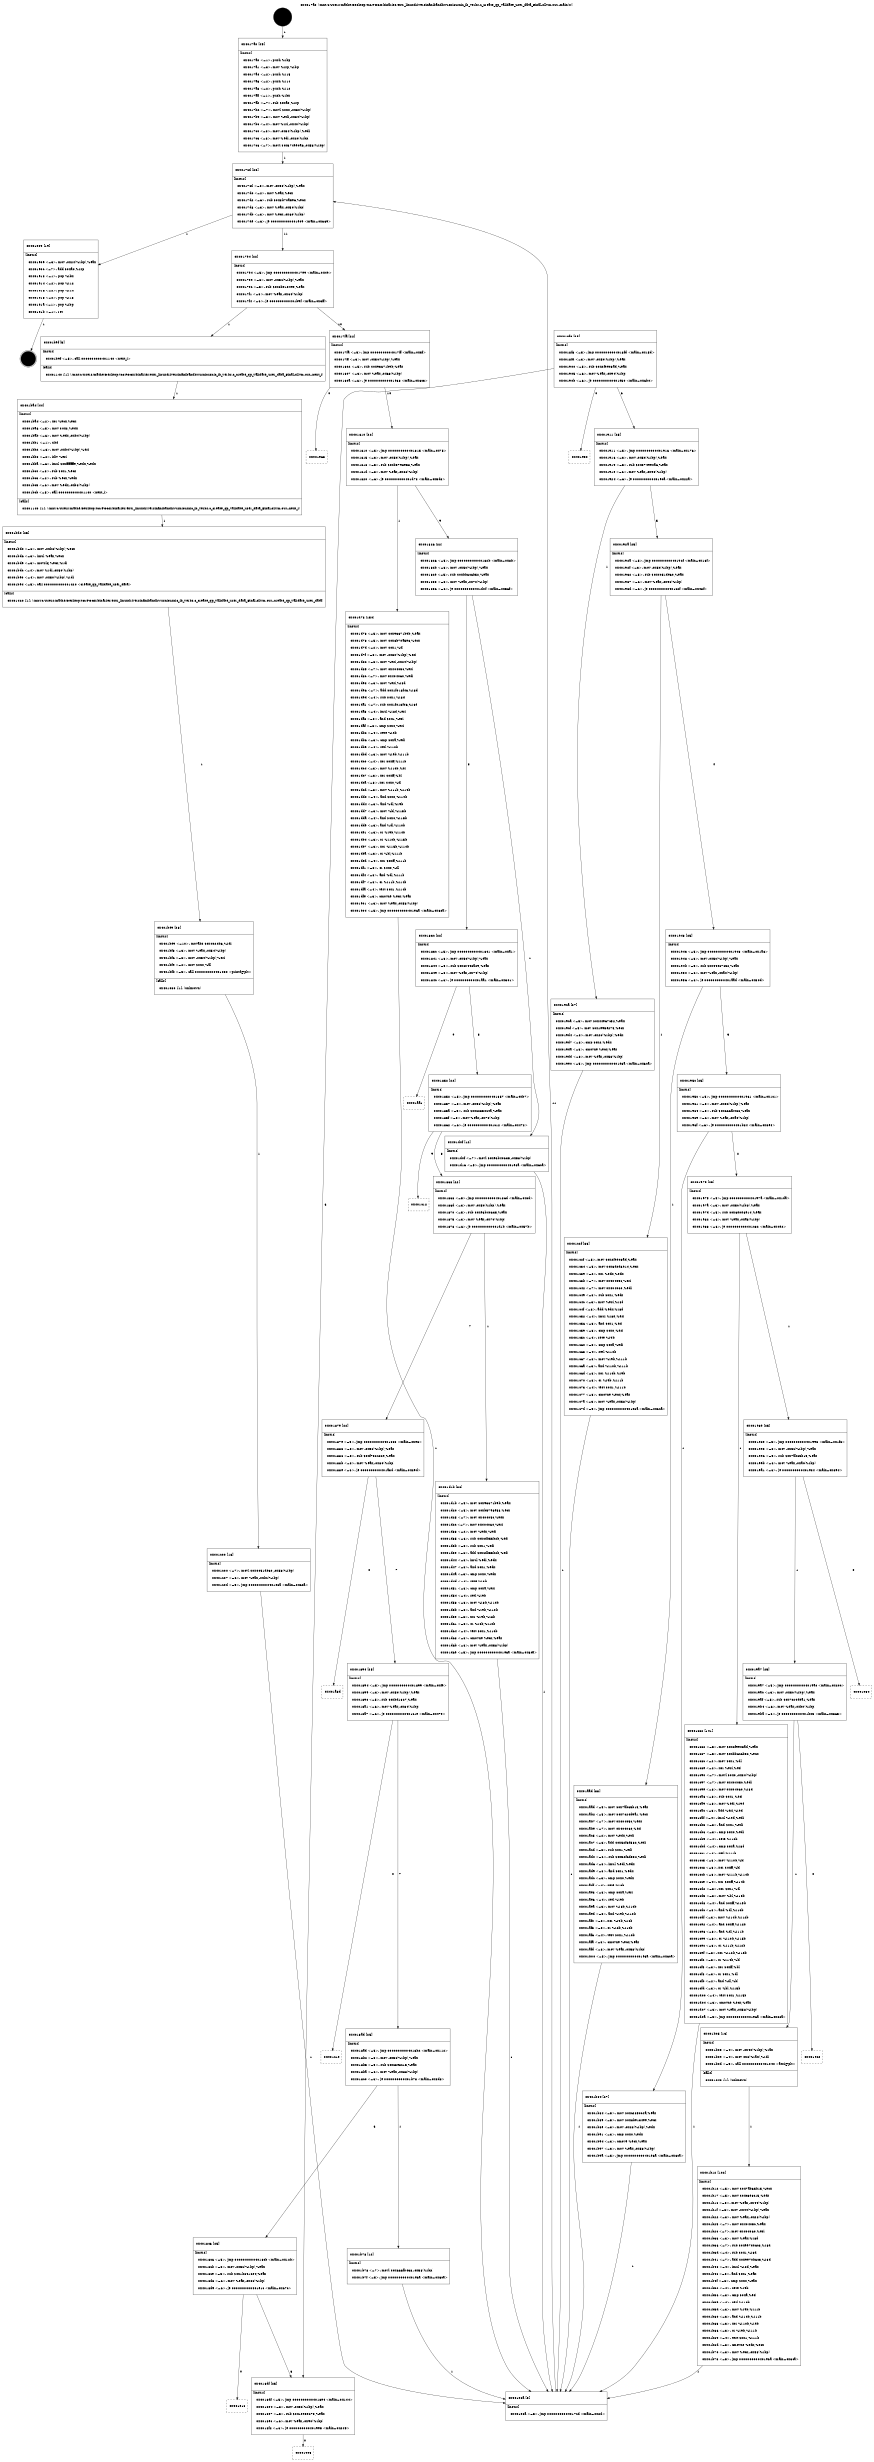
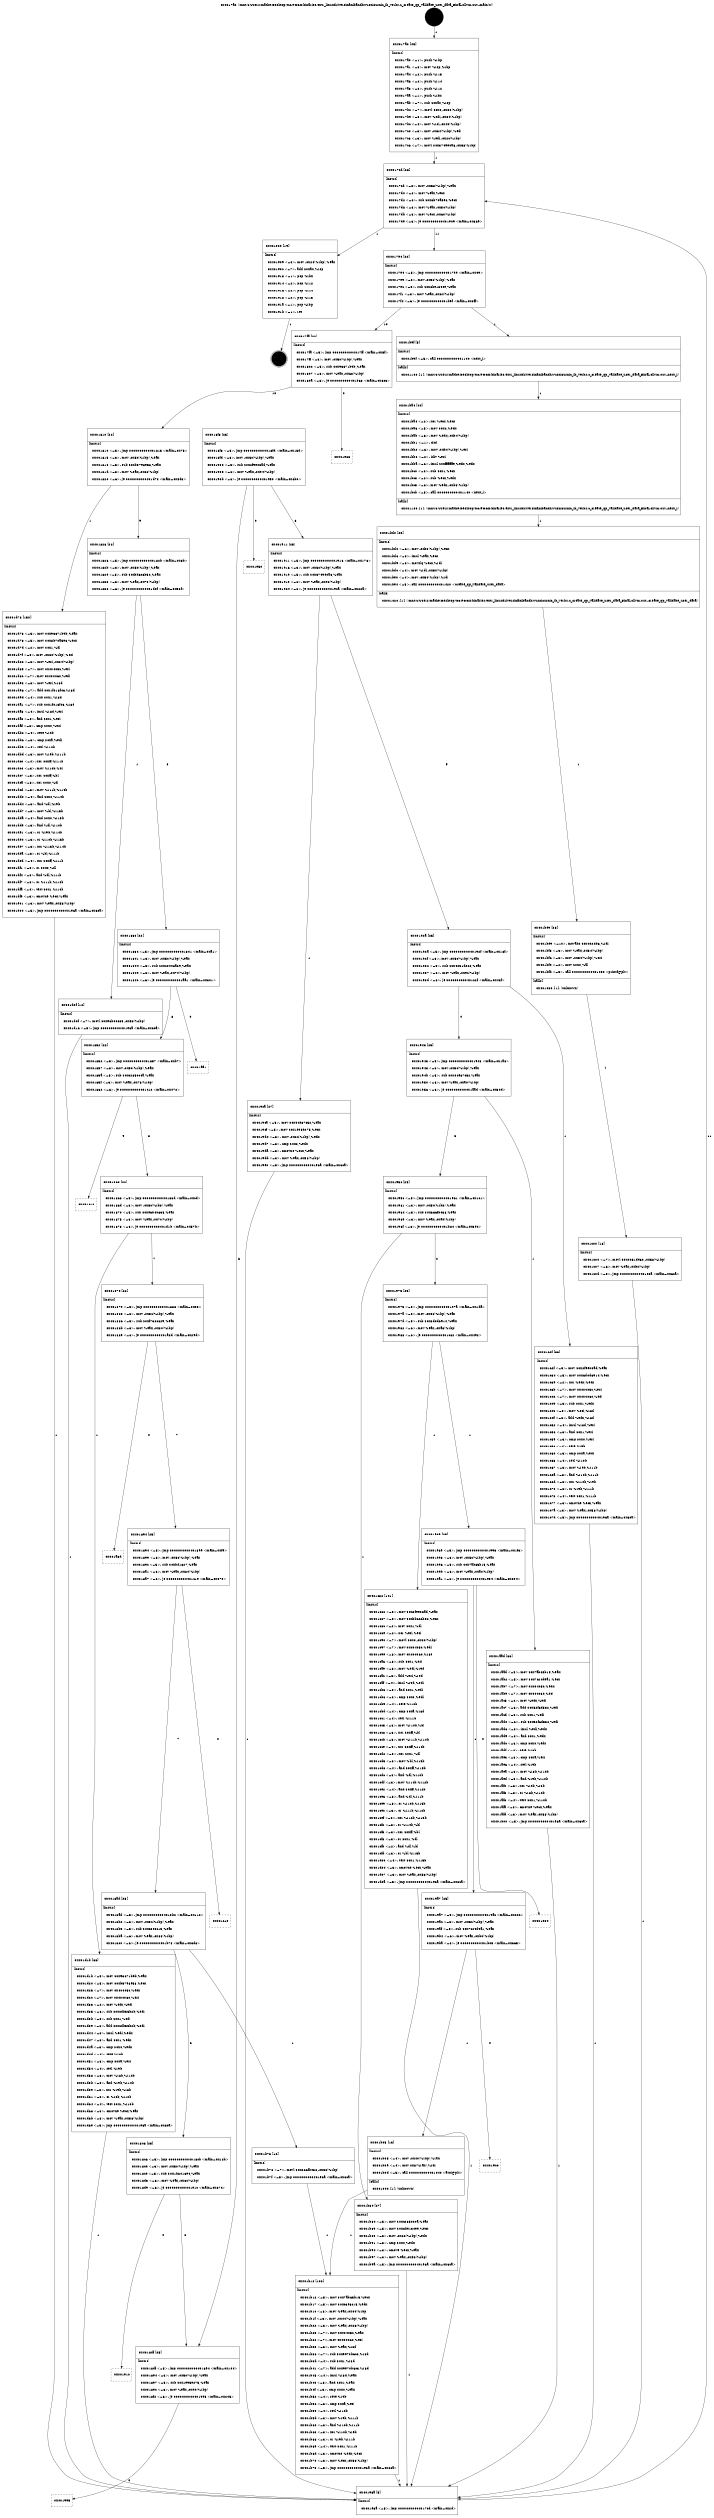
(435, 2358) -> (316, 2228)
